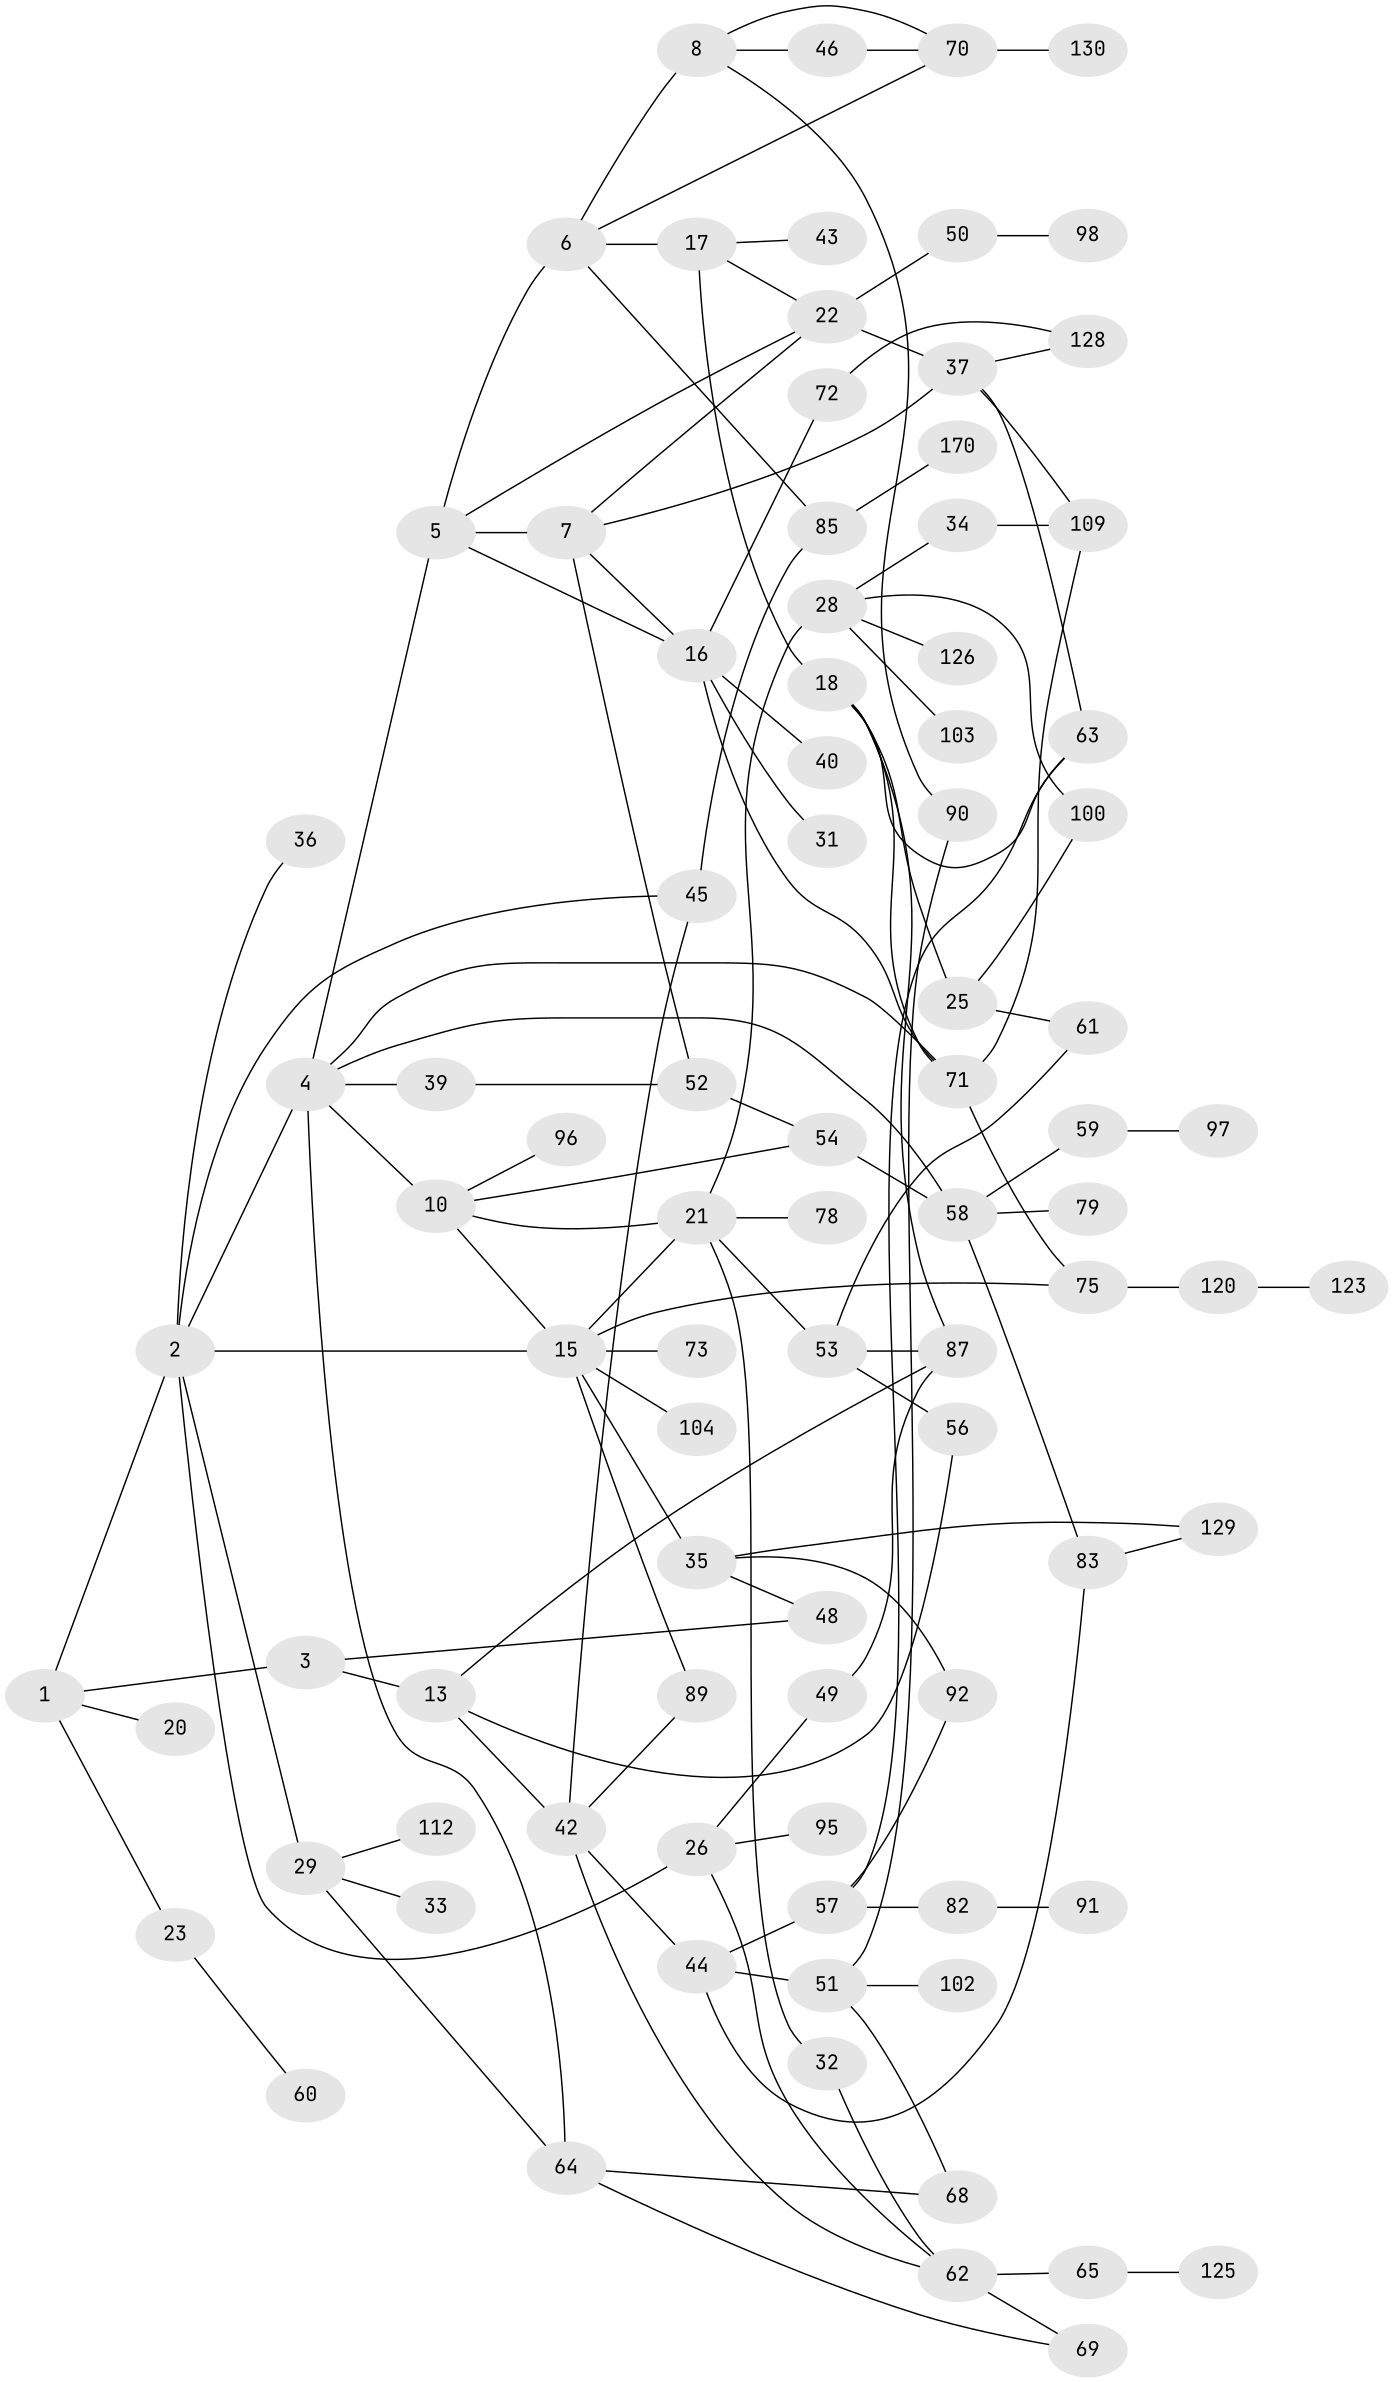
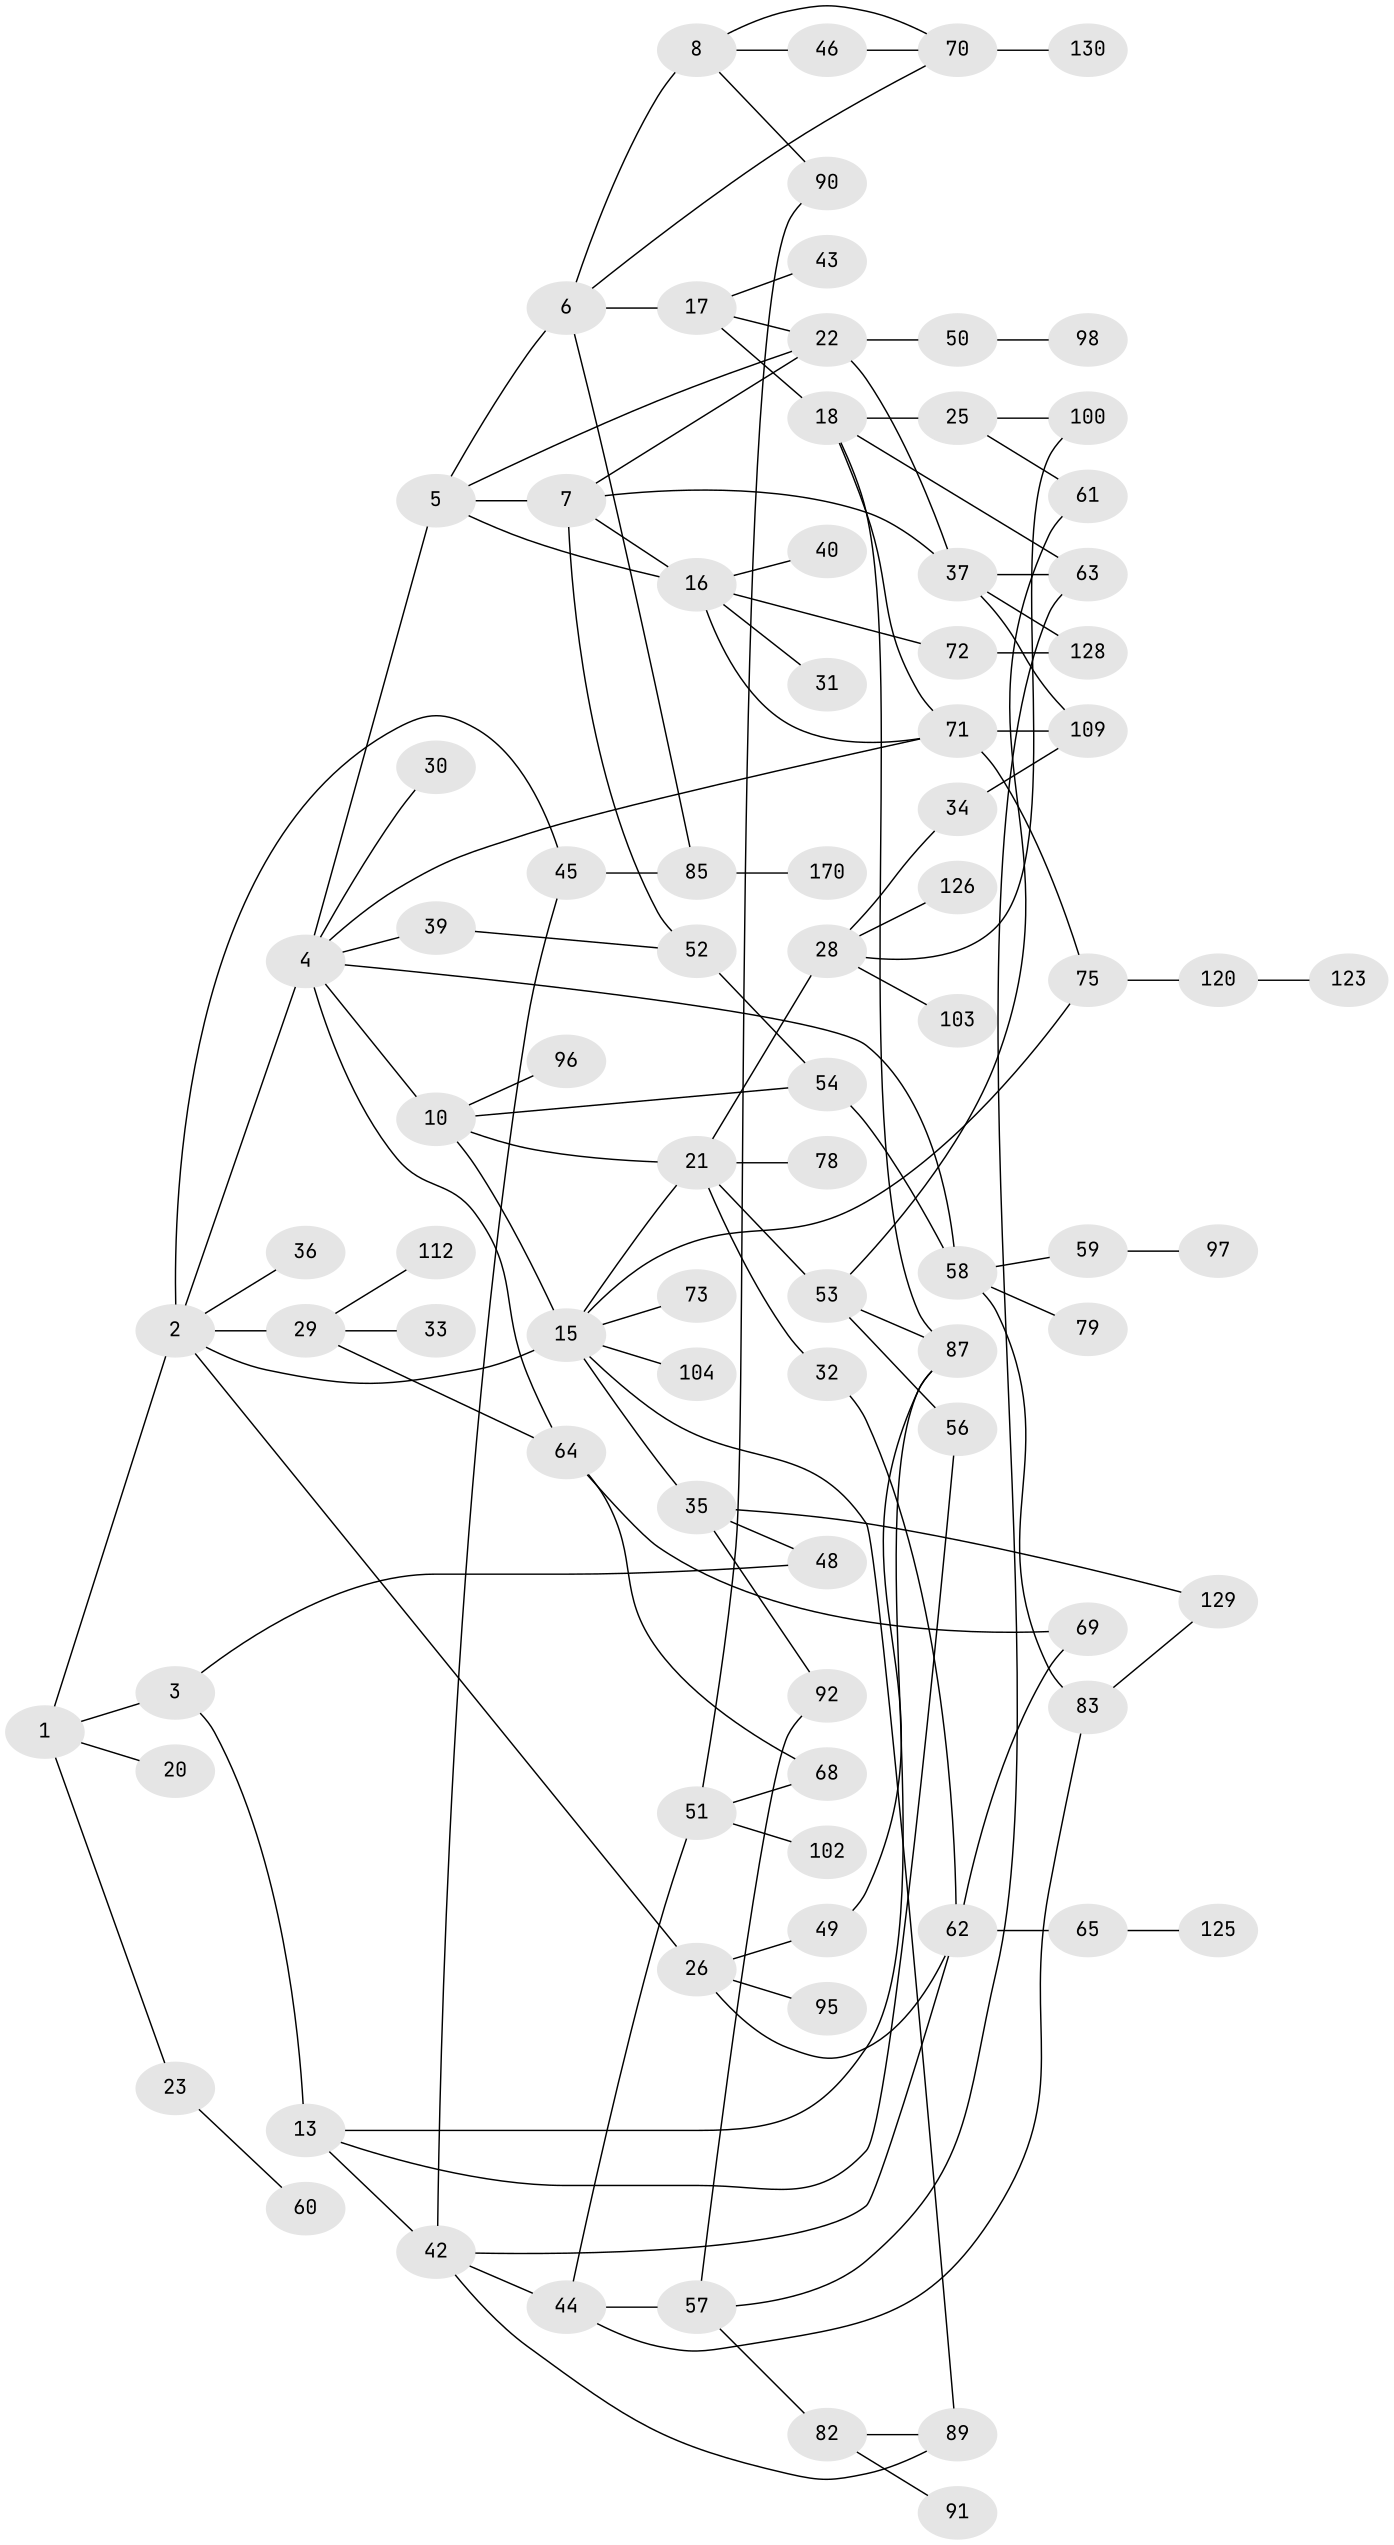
none -> (436, 767)
none -> (893, 2435)
